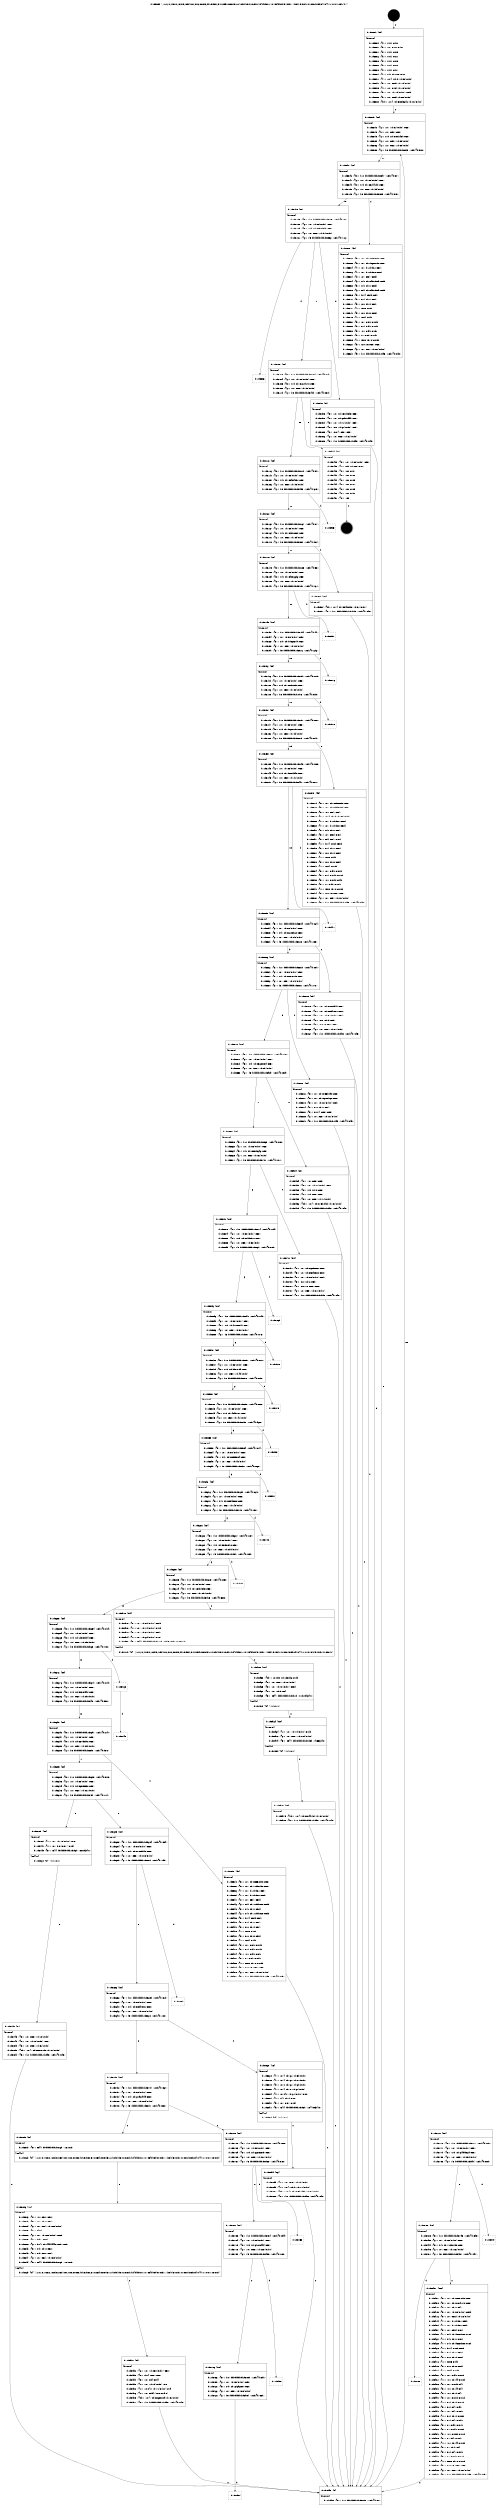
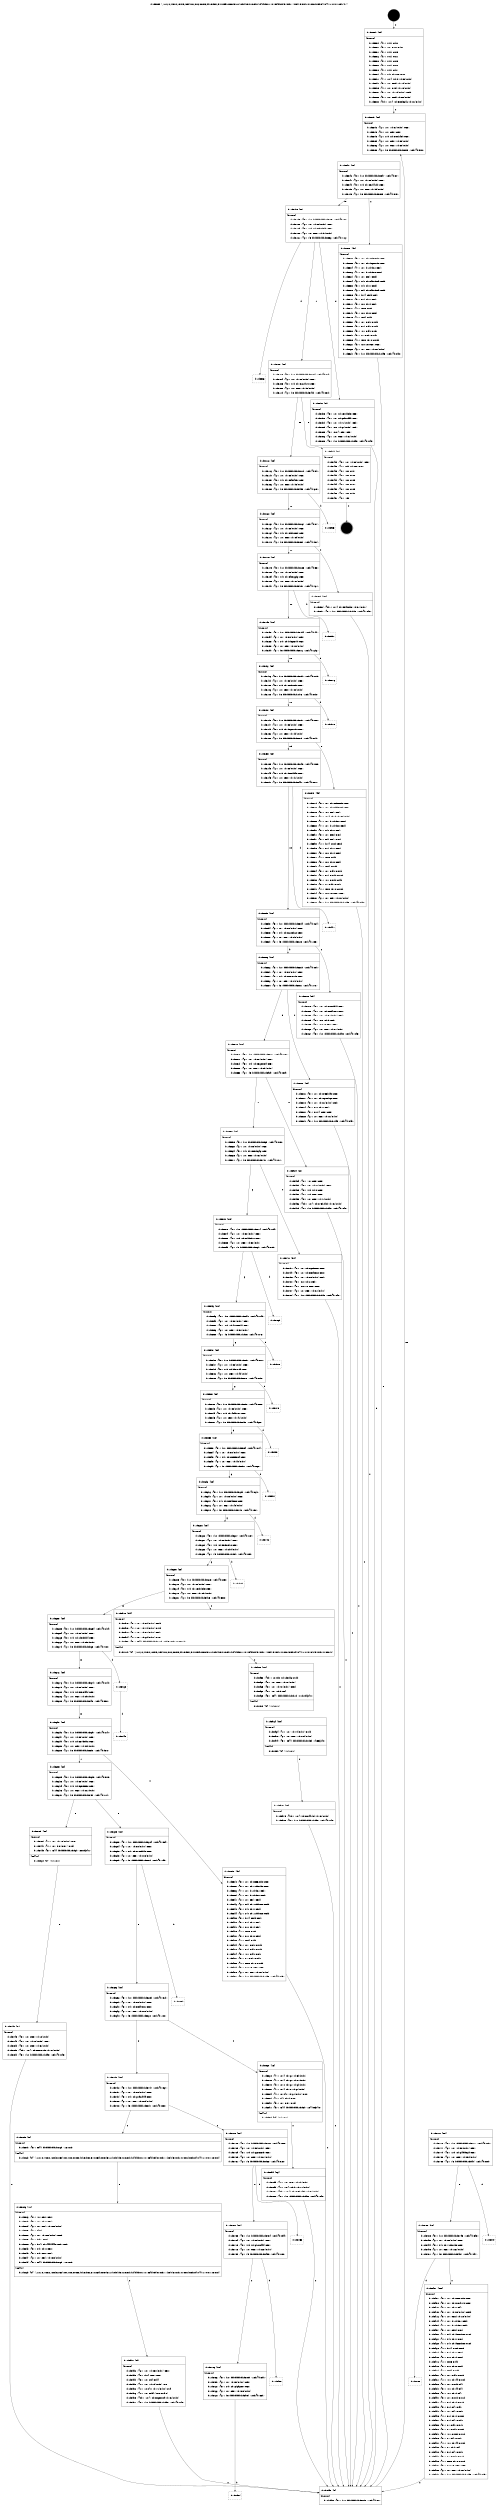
(381, 157) -> none
(289, 1713) -> none
